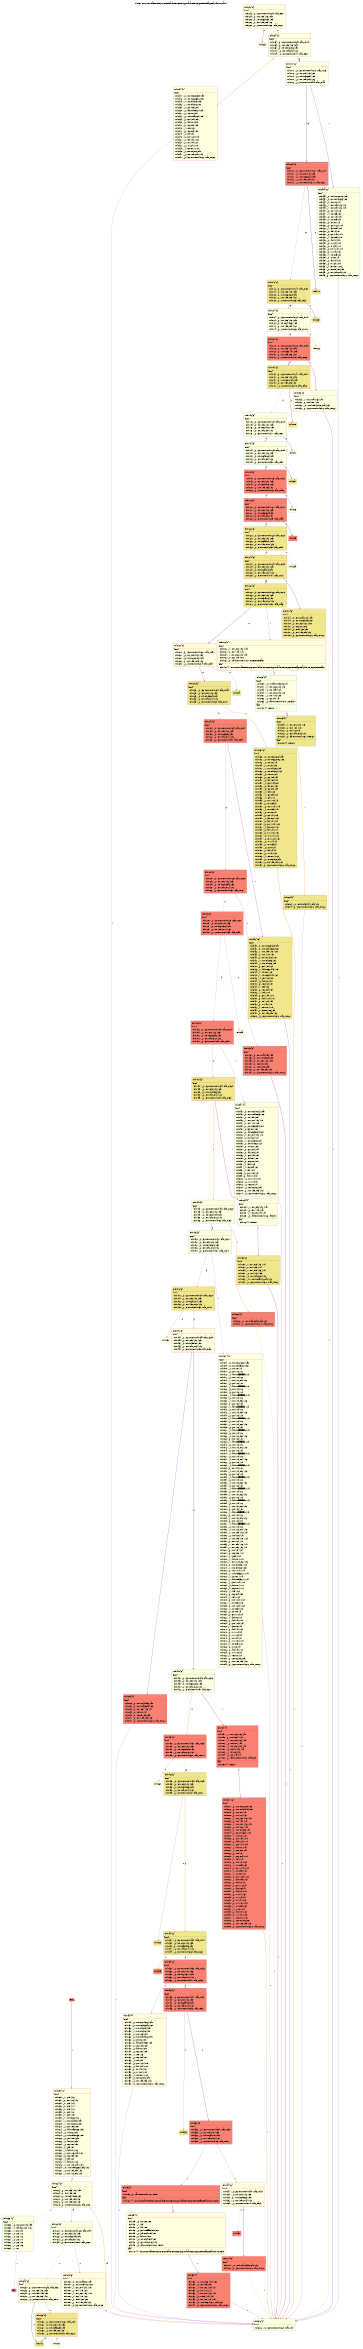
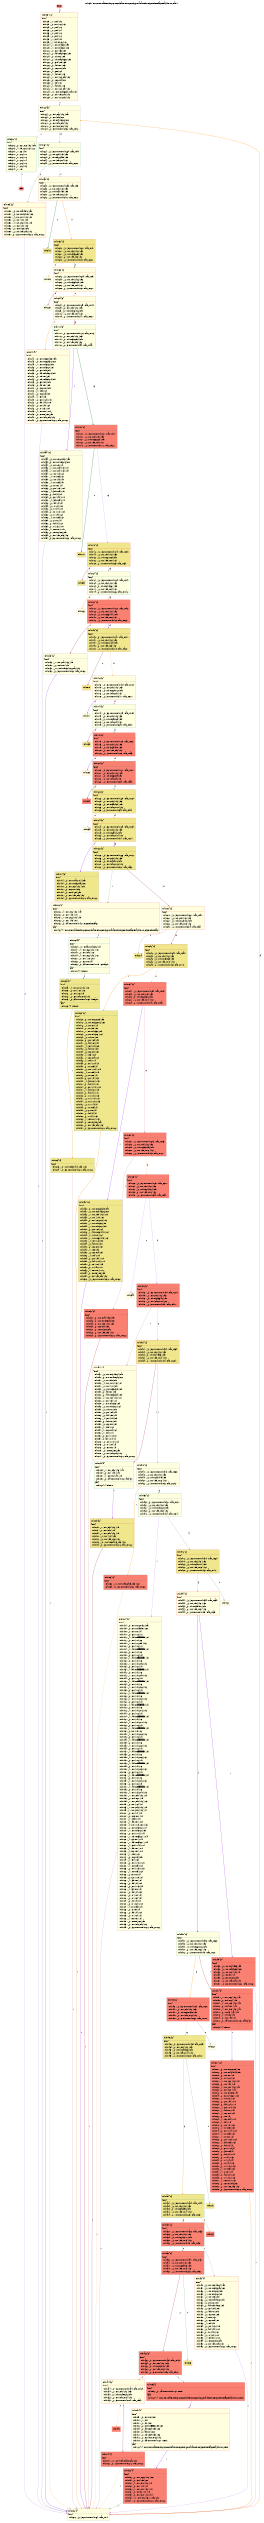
(44, 2339) -> (74, 265)
